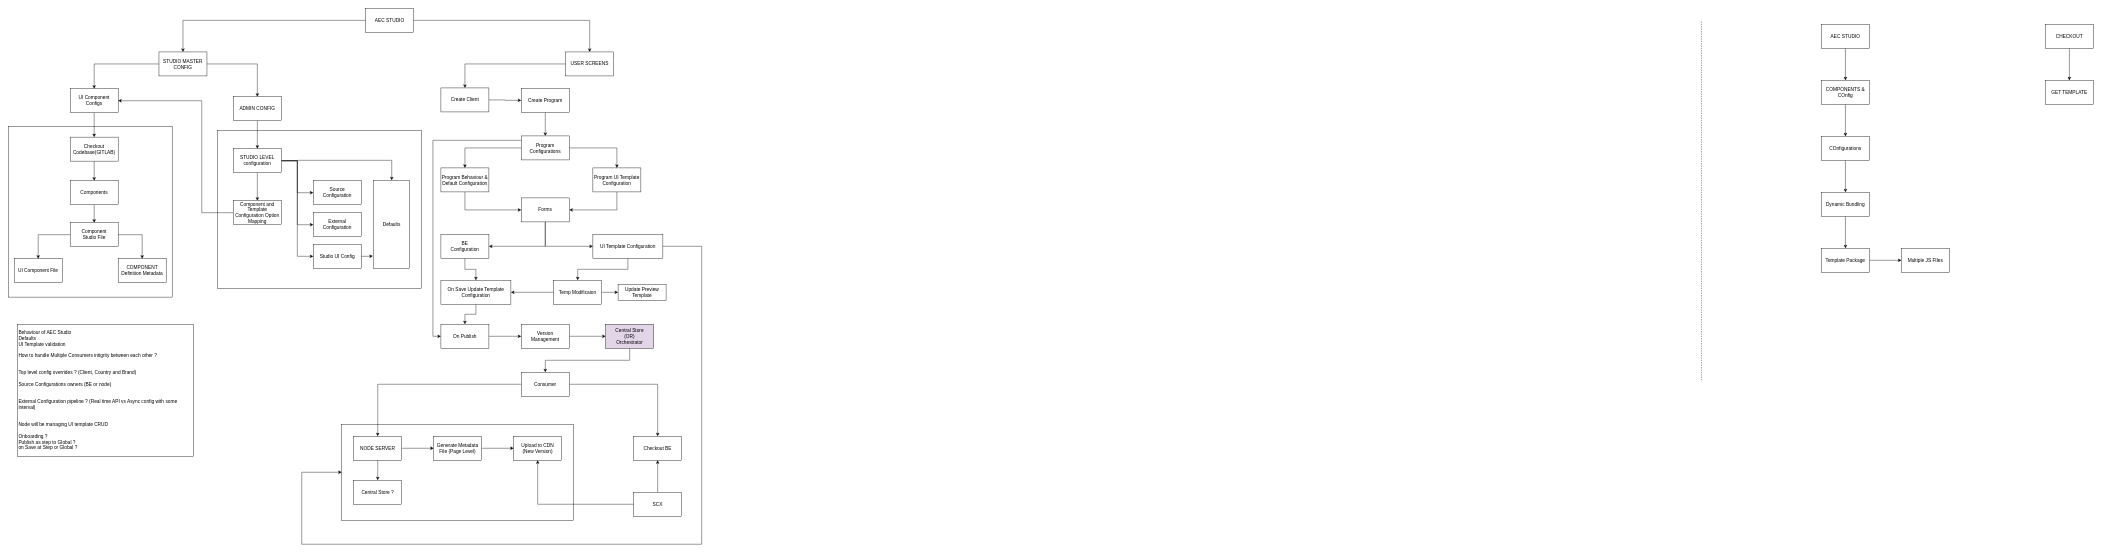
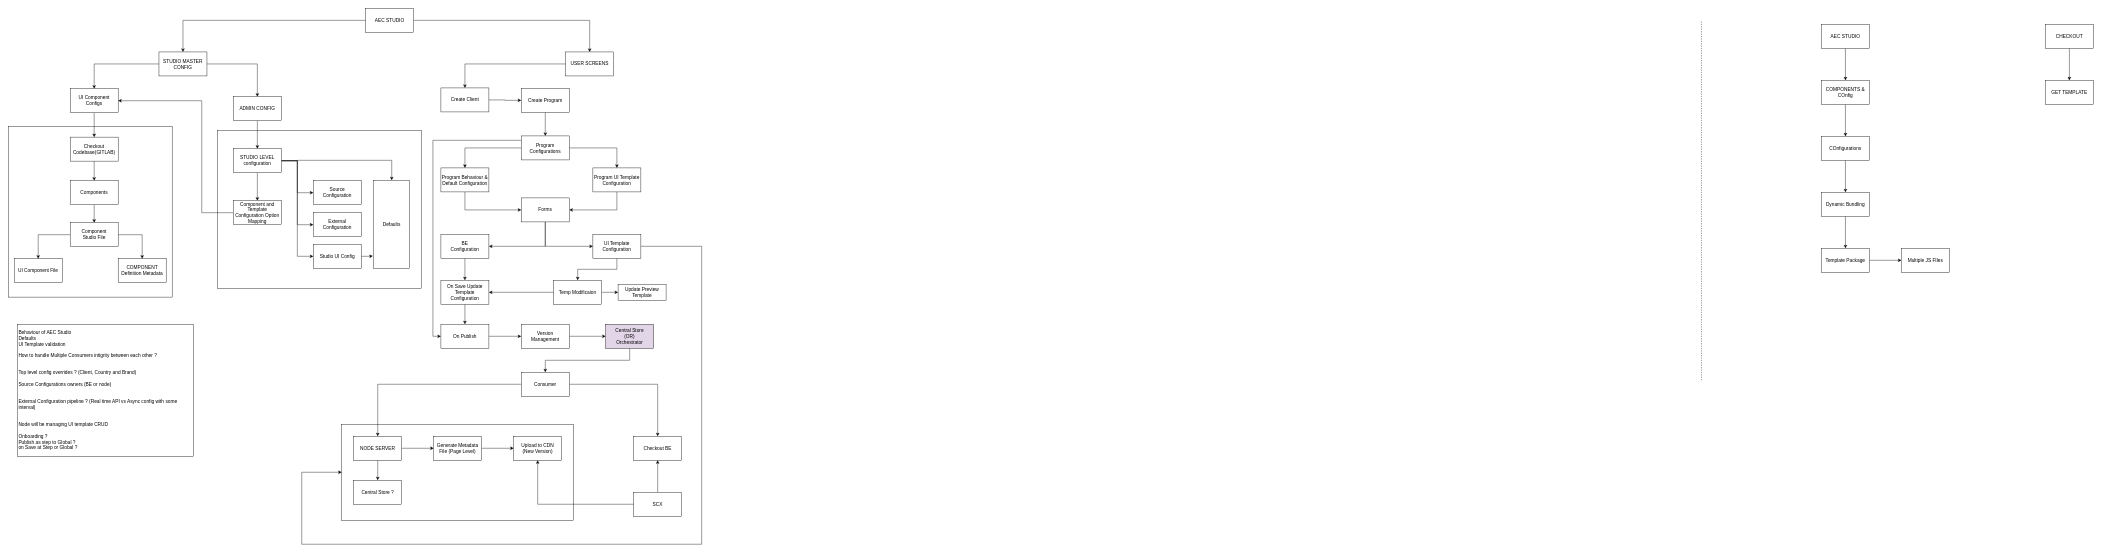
(628, 246) -> (617, 246)
(476, 292) -> (465, 292)
